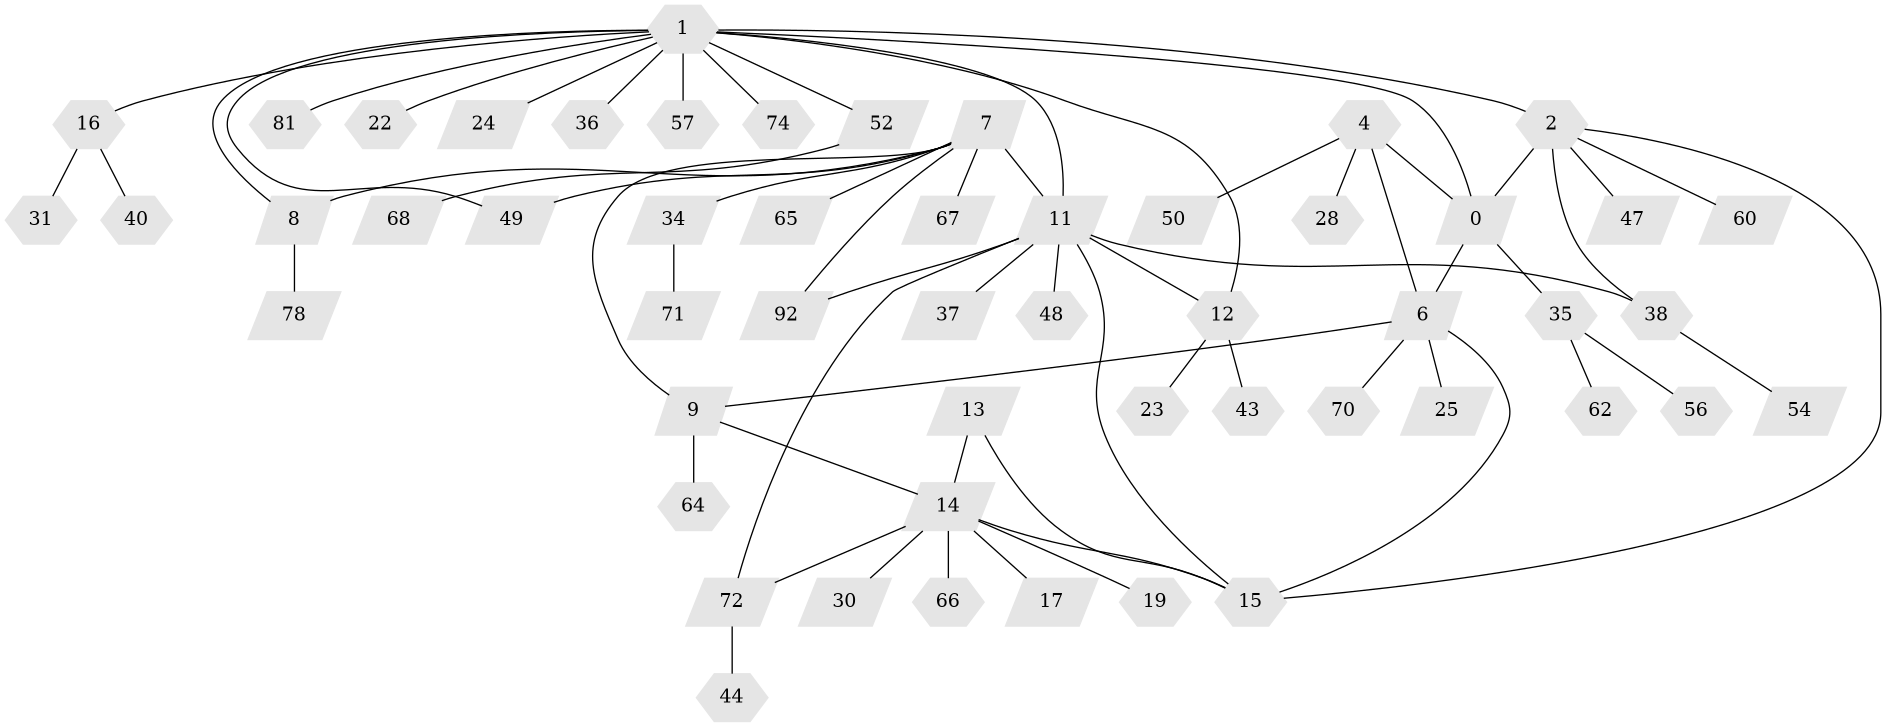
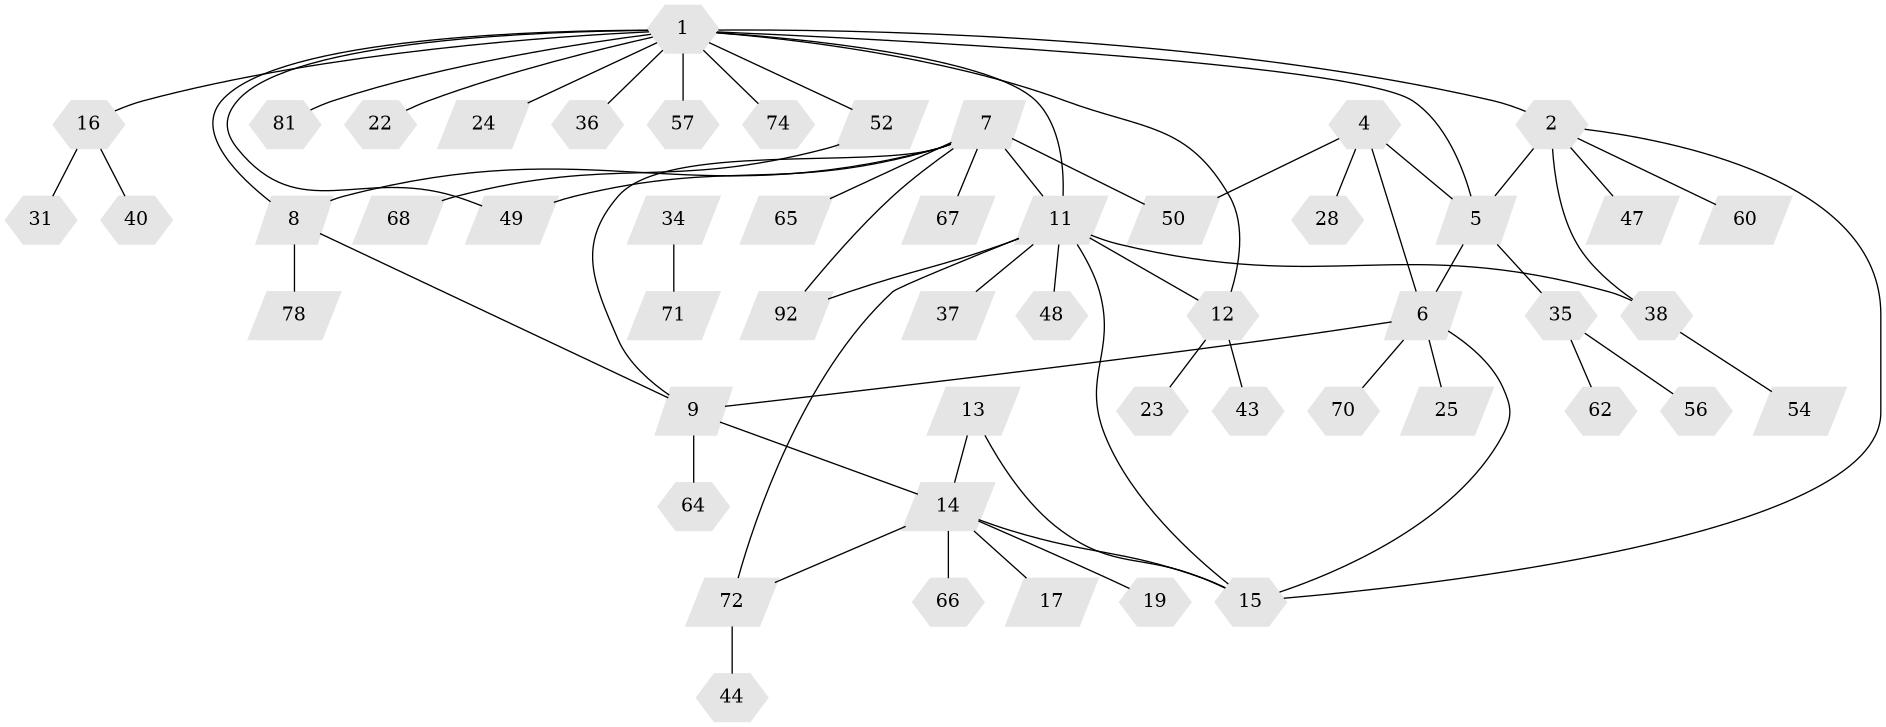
(787, 182) -> (1078, 171)
(1476, 220) -> (1476, 220)
none -> (494, 316)
(845, 602) -> none
